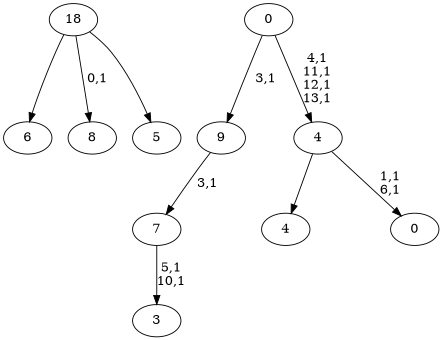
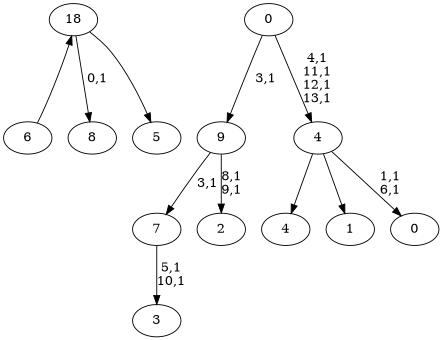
(47, 73) -> (55, 84)
none -> (221, 229)
none -> (350, 229)
